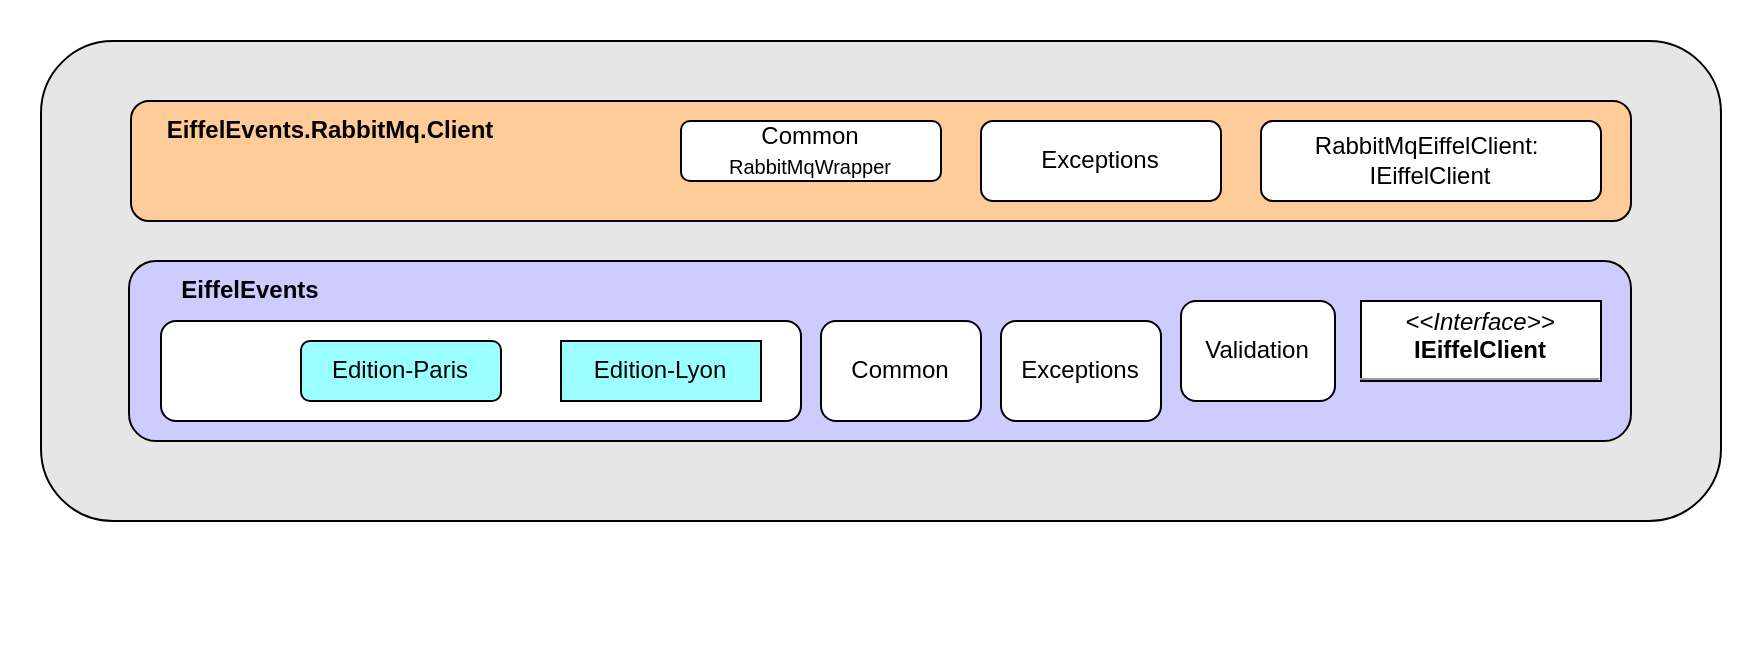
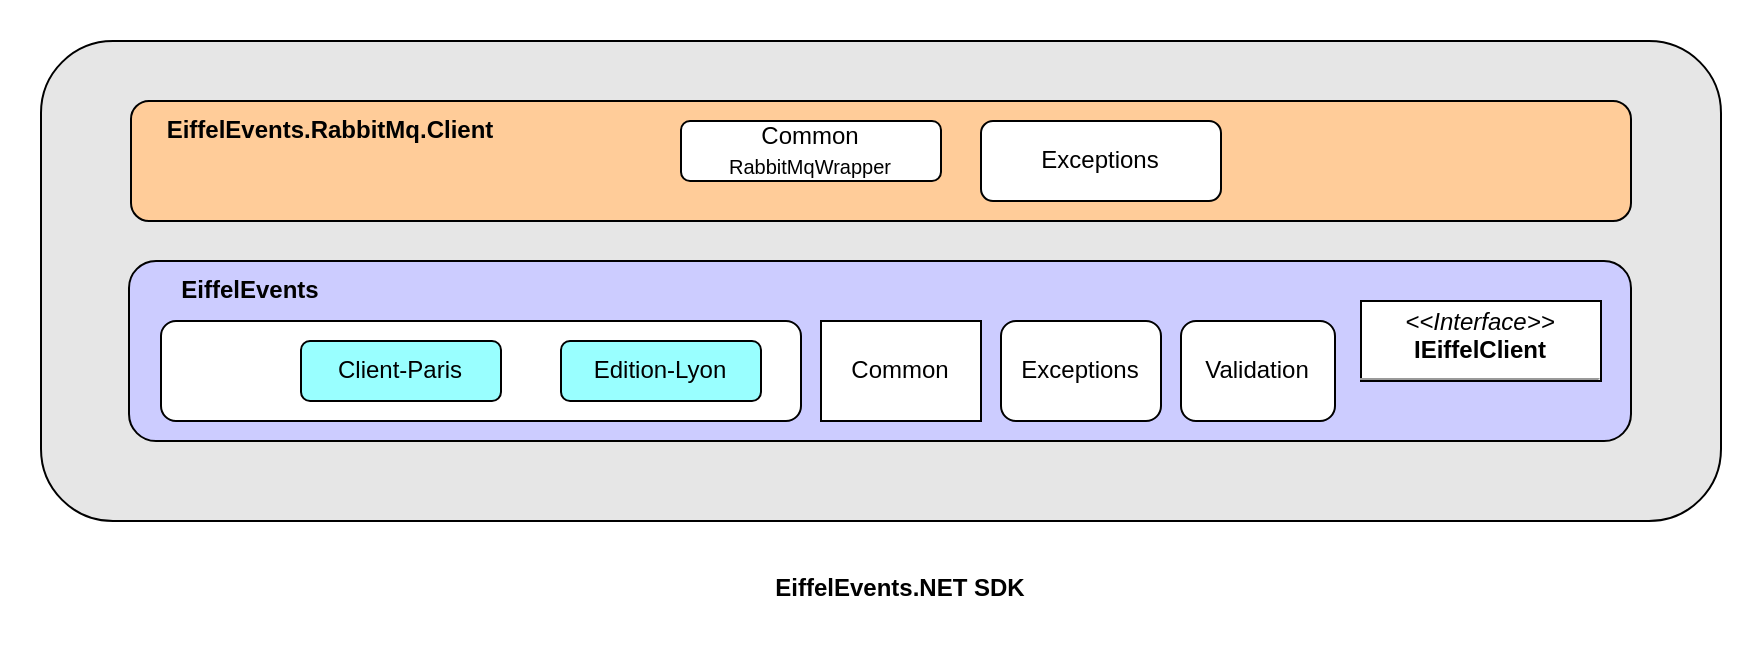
(1431, 161) -> none
(1258, 351) -> (1258, 371)
(401, 371) -> (401, 371)
(661, 371) -> (661, 371)
(901, 371) -> (901, 371)
none -> (901, 587)
